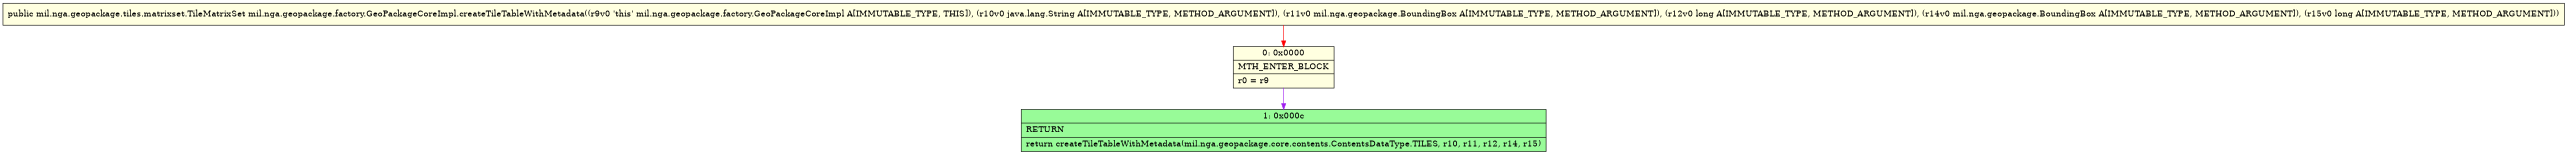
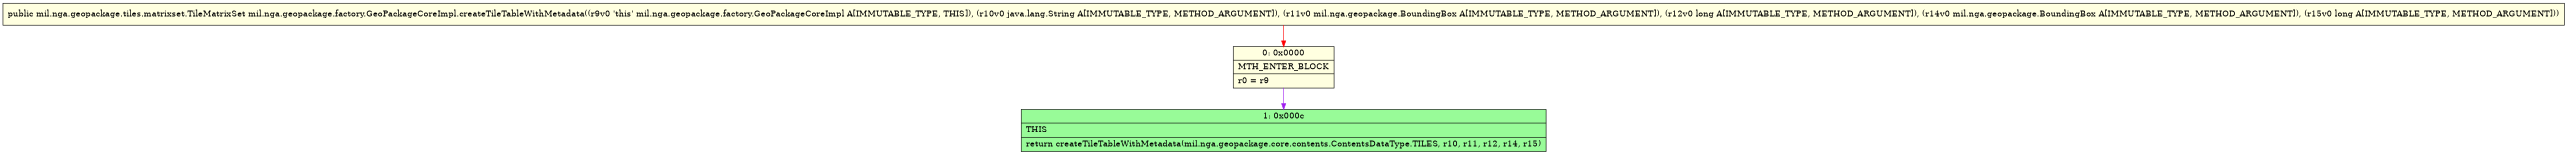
(1045, 130) -> (1037, 130)
